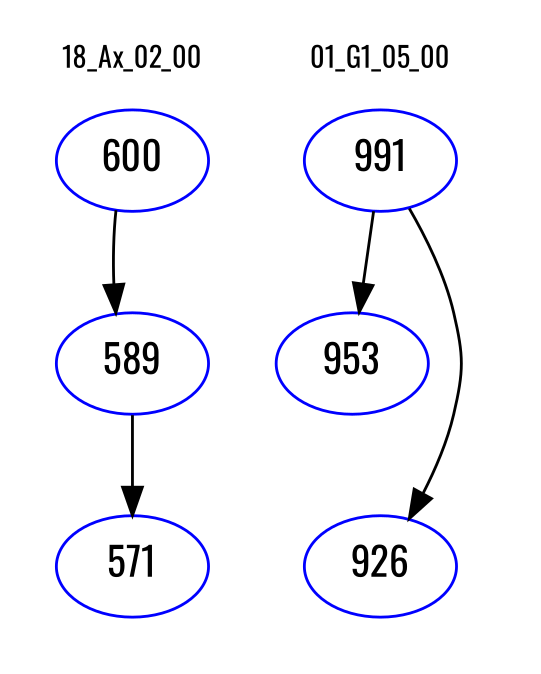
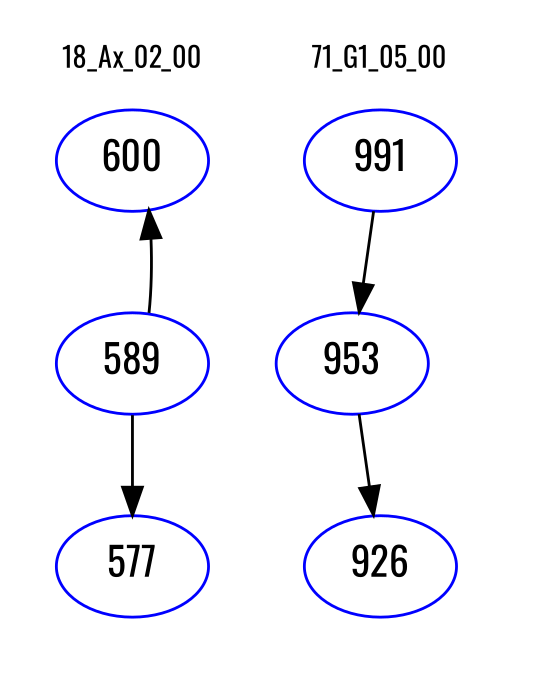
(380, 61) -> (380, 61)
(114, 247) -> (151, 276)
(460, 349) -> (364, 450)
(132, 566) -> (132, 566)
